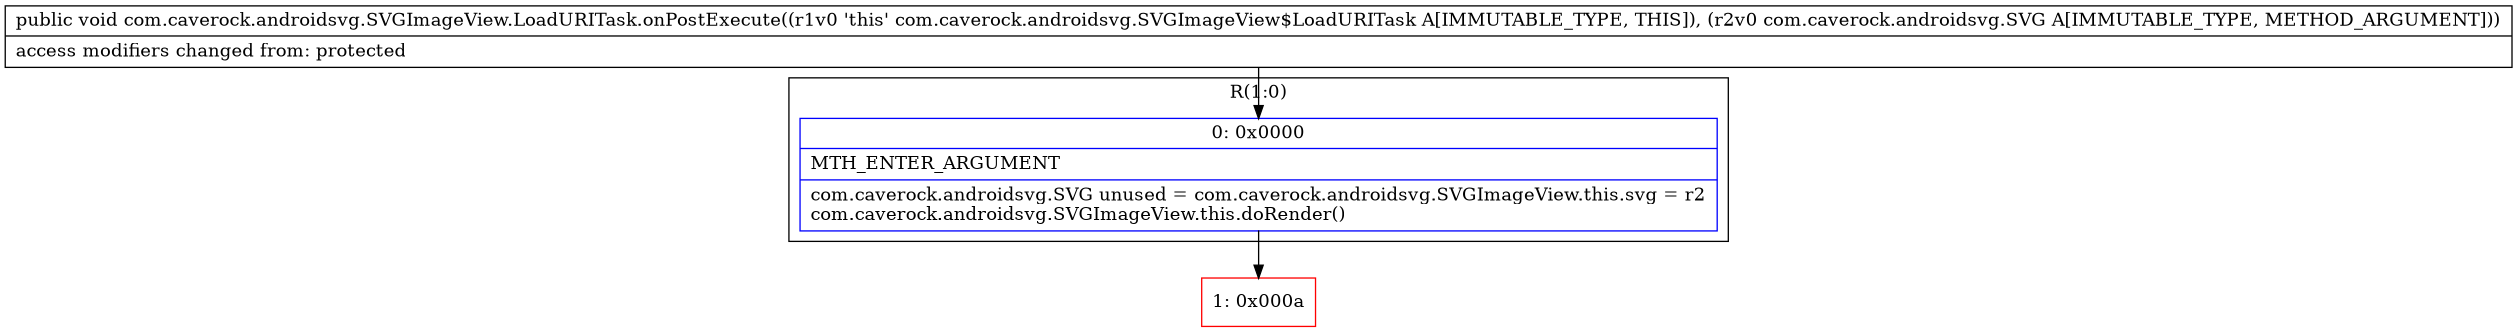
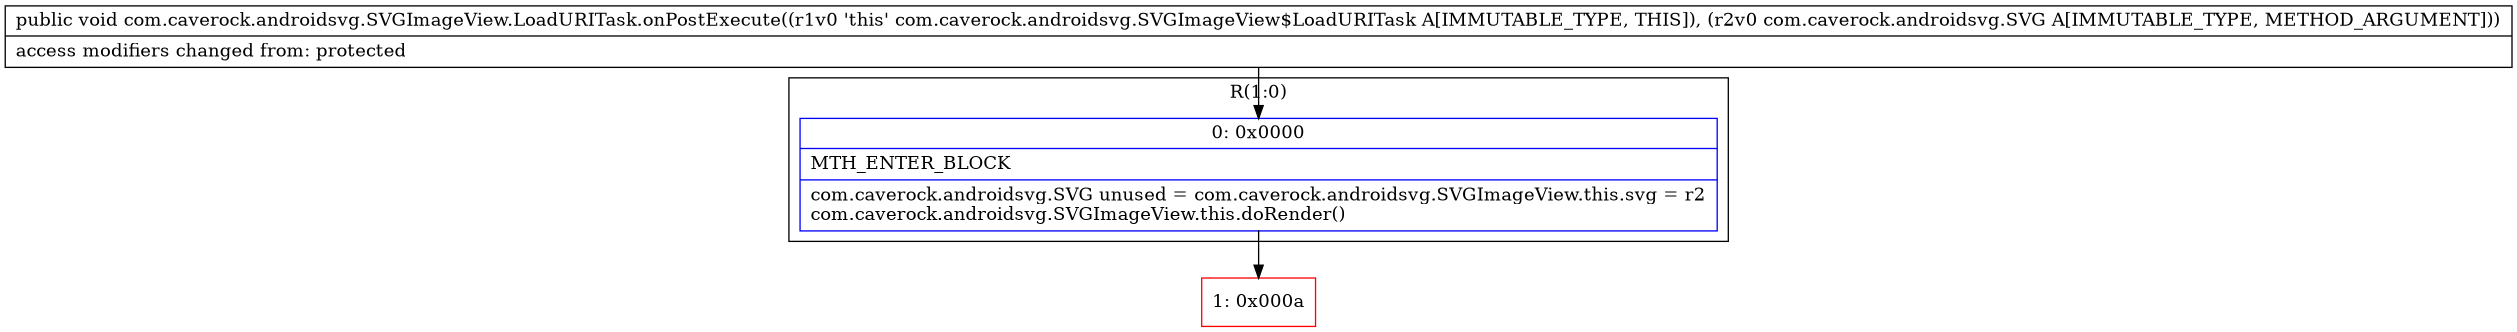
(935, 164) -> (911, 164)
